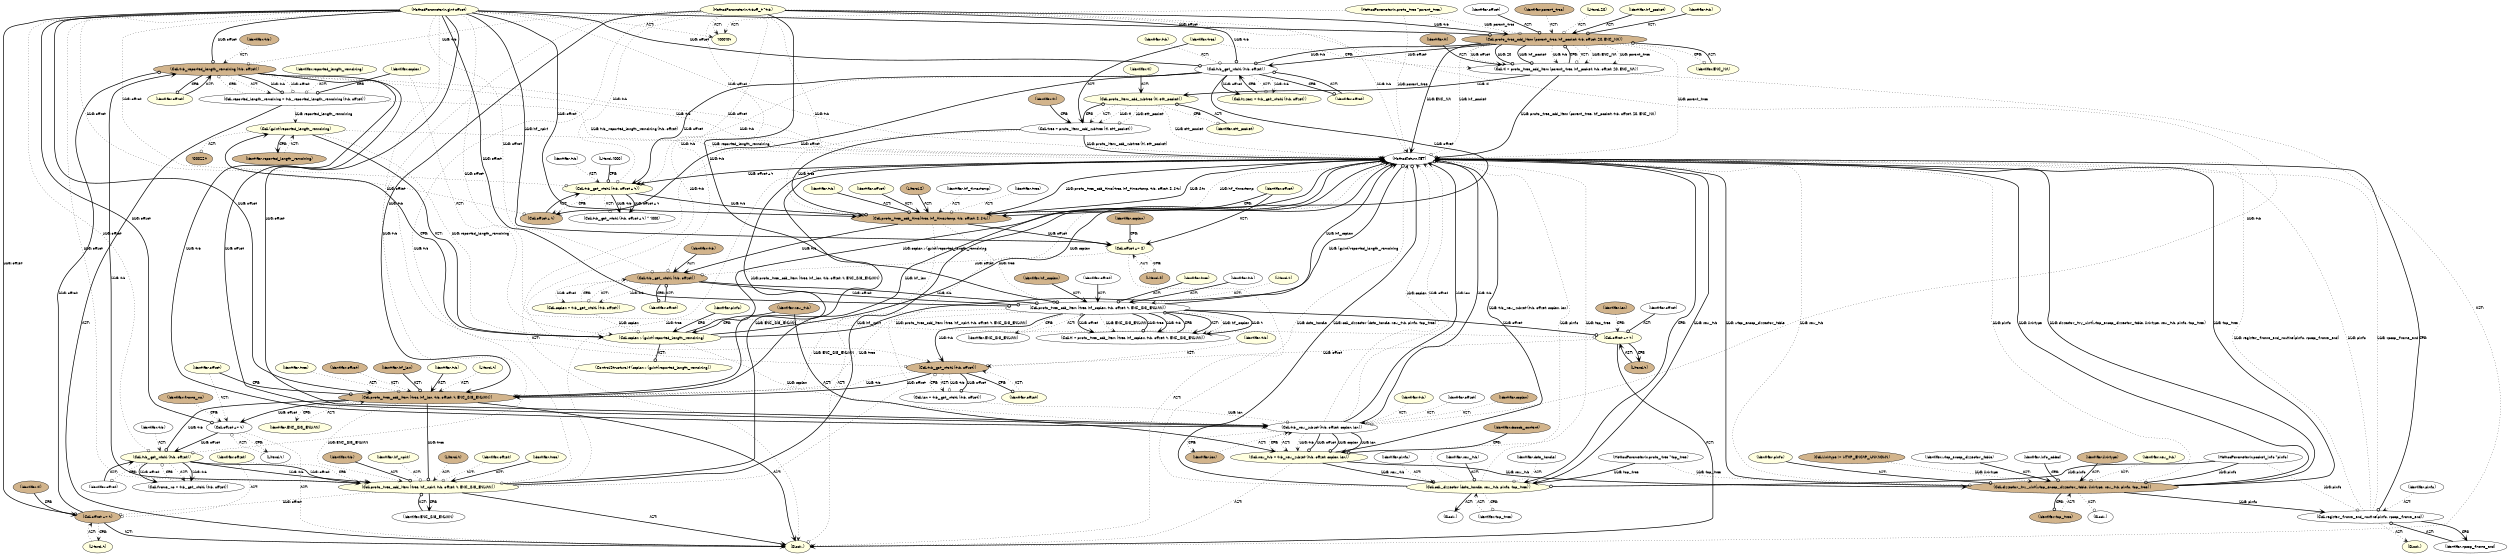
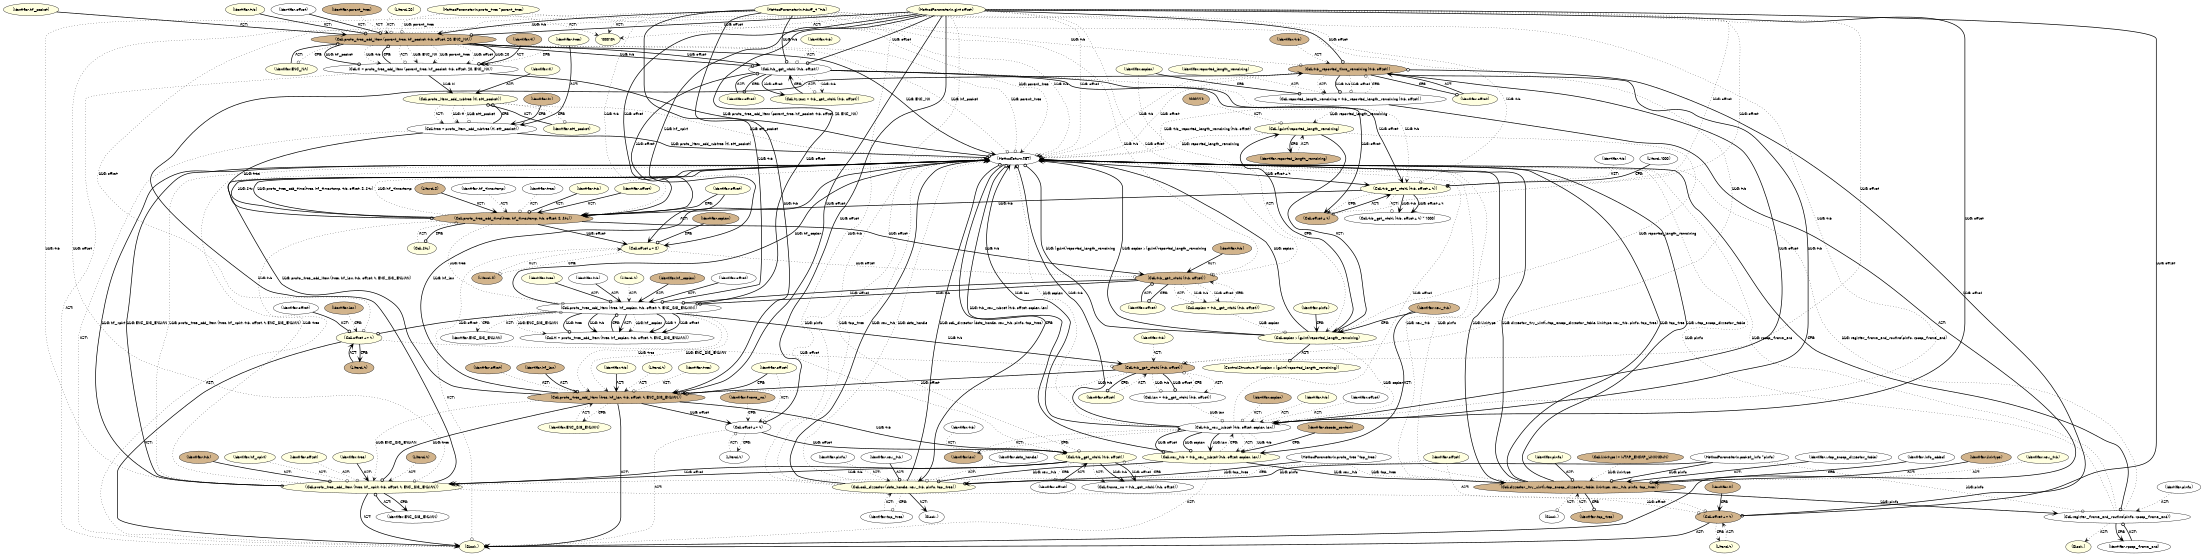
(215, 69) -> (1347, 69)
(224, 136) -> (1243, 113)
none -> (422, 248)
